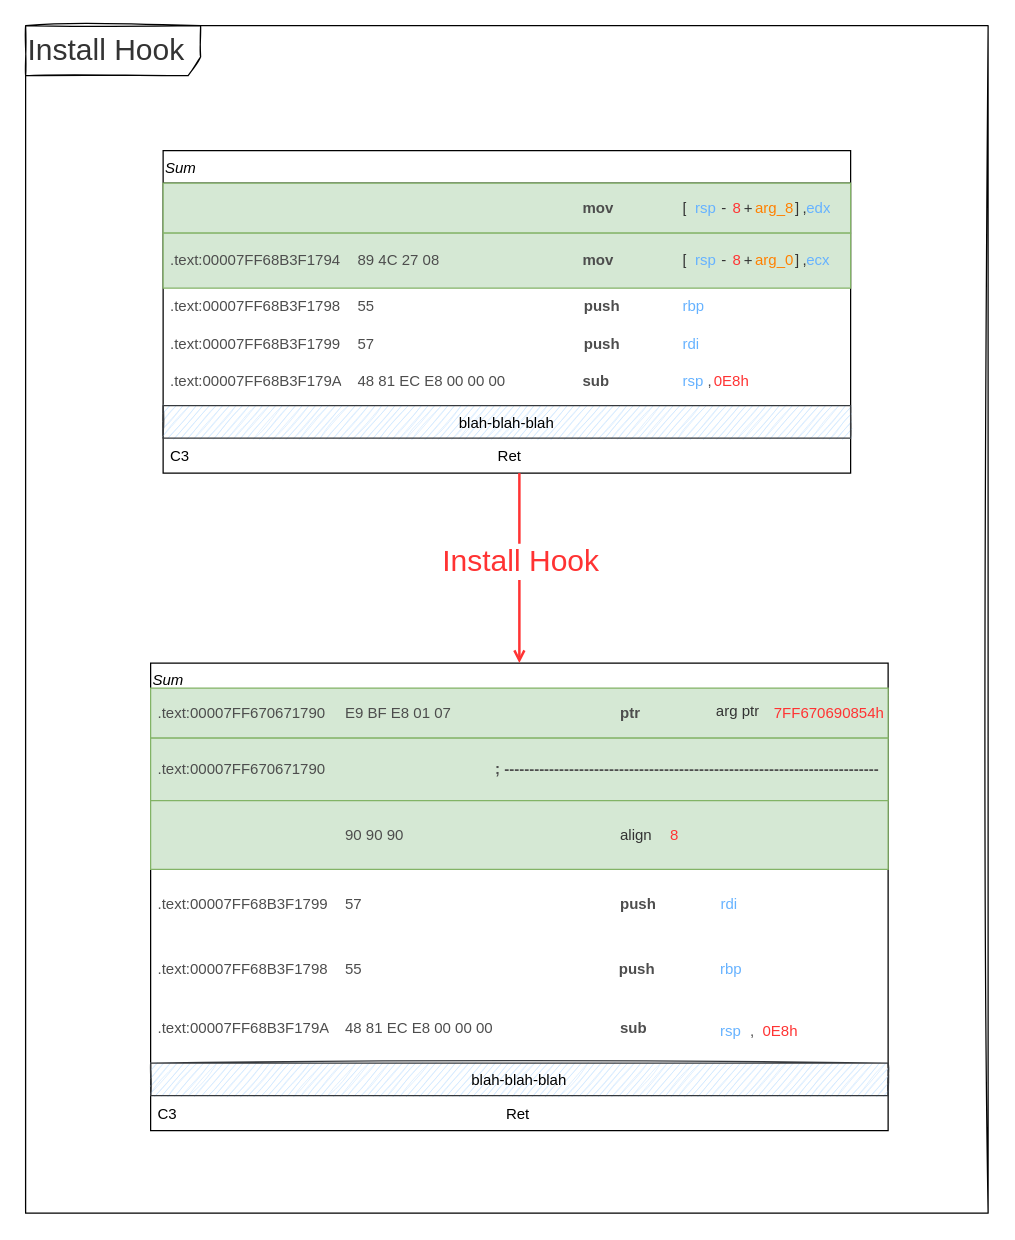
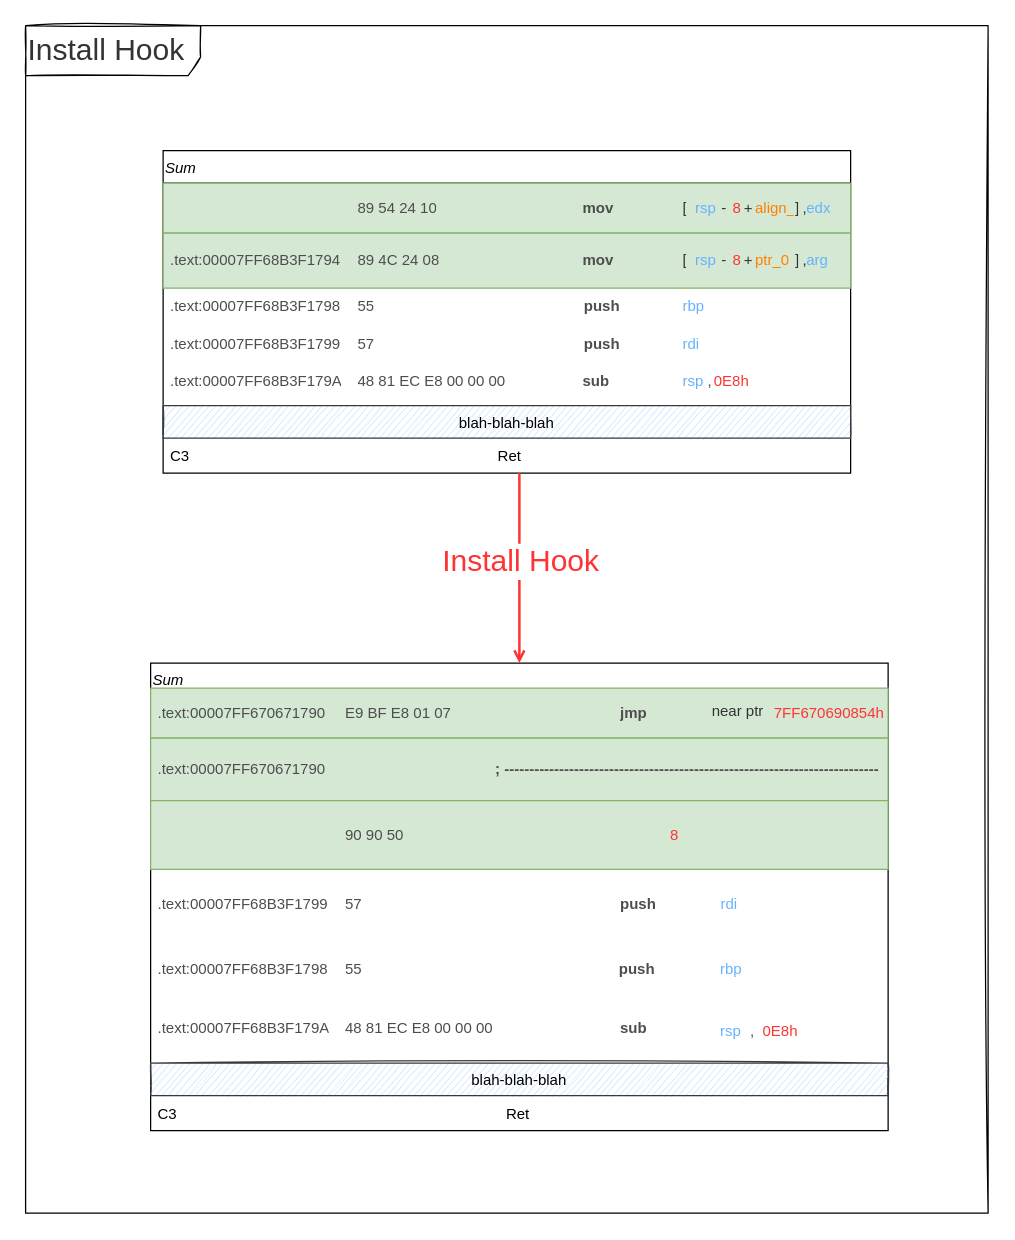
none -> (407, 208)
(775, 208) -> (775, 208)
(398, 261) -> (398, 261)
(775, 261) -> (775, 261)
(819, 261) -> (819, 261)
(738, 712) -> (738, 712)
(633, 713) -> (633, 713)
(638, 835) -> none
(375, 836) -> (375, 836)
